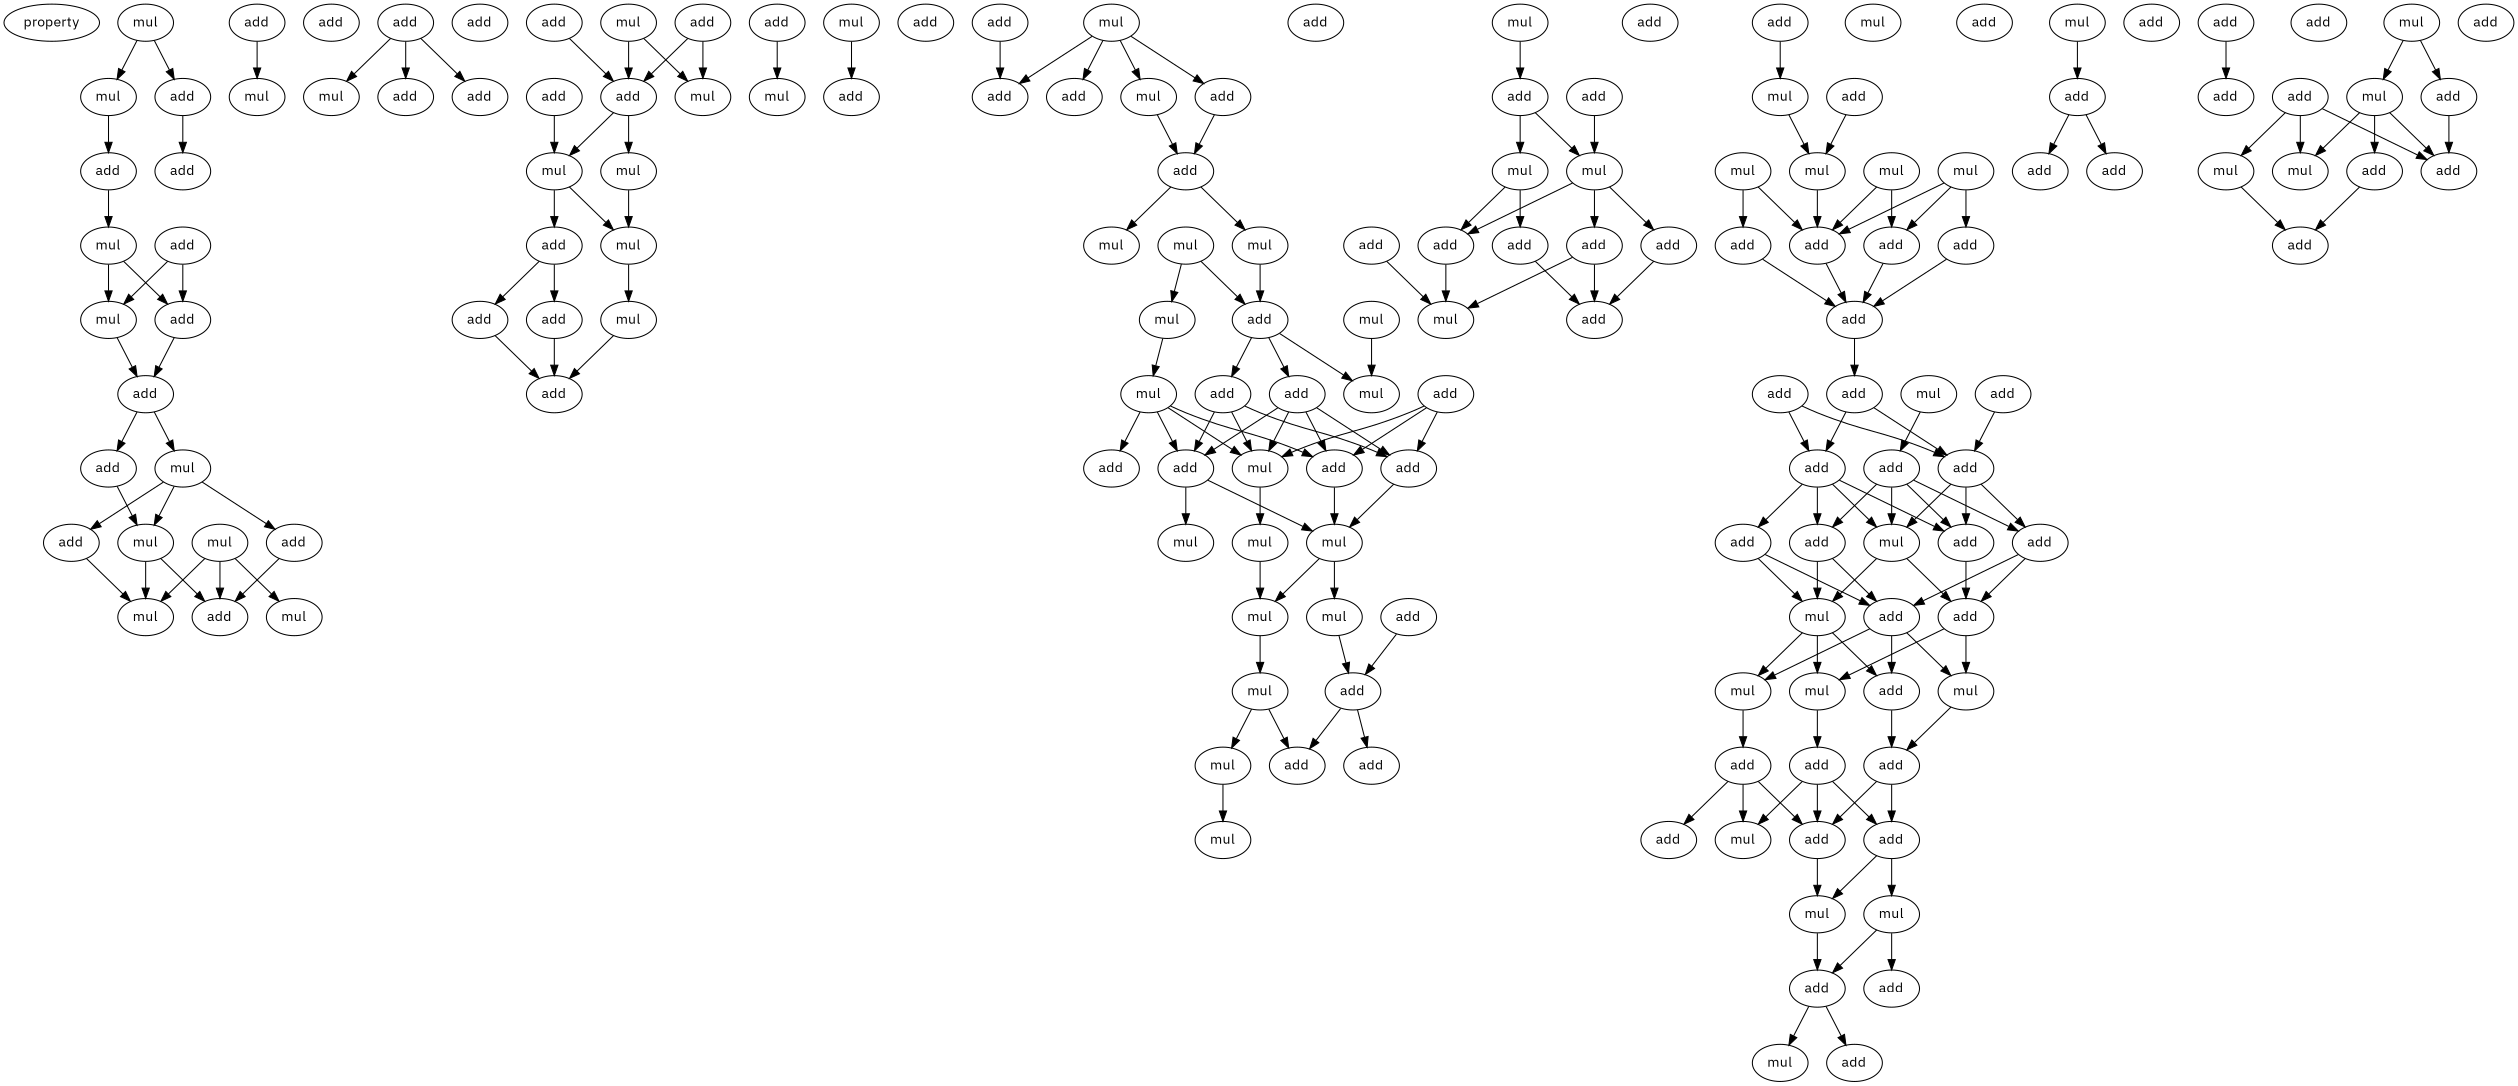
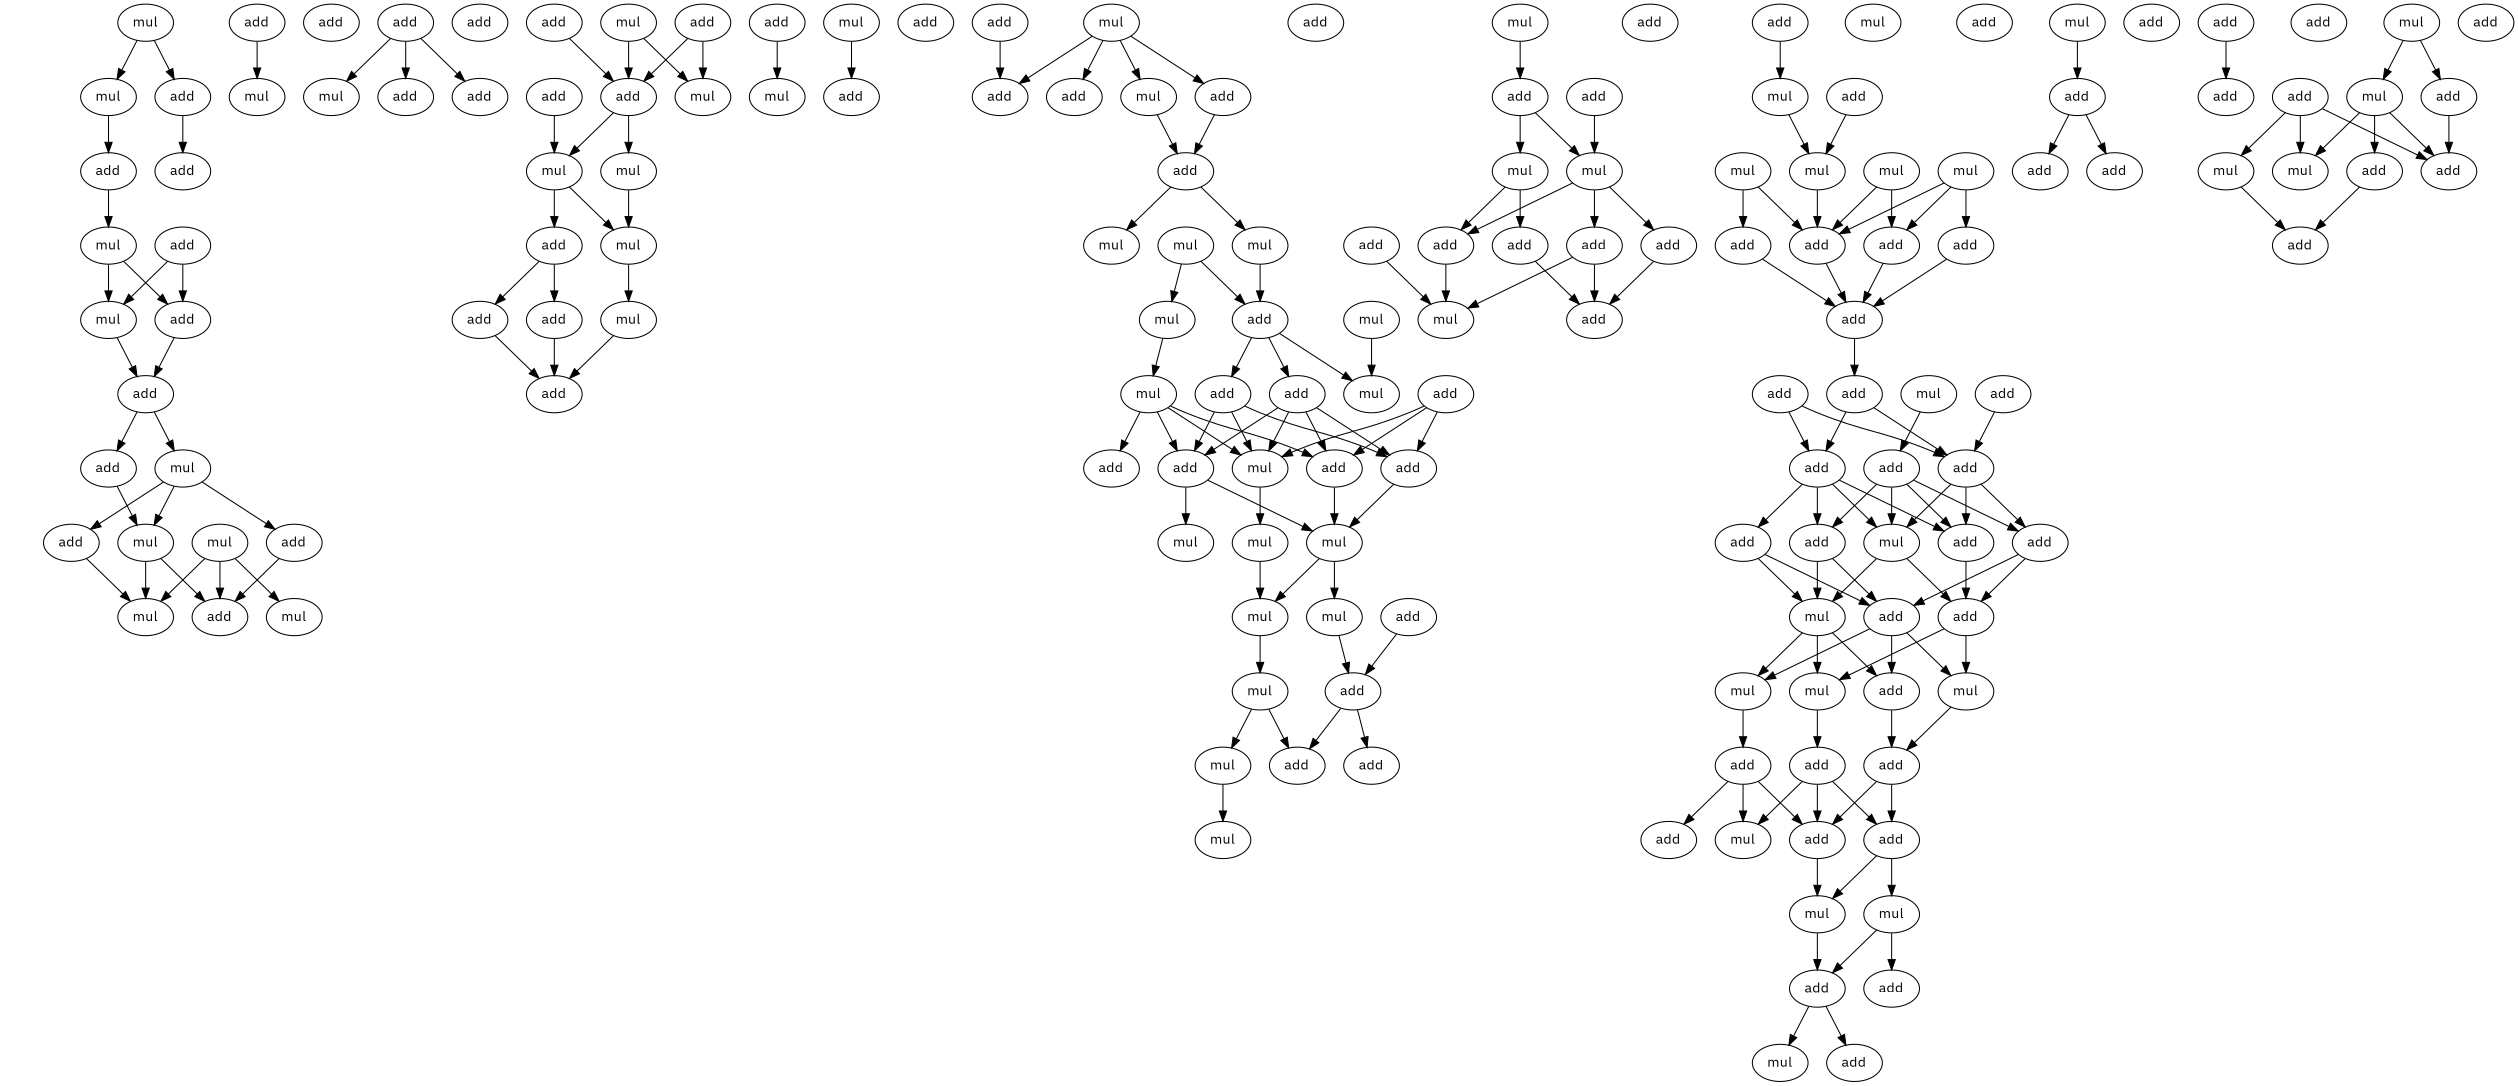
(52, 23) -> none
